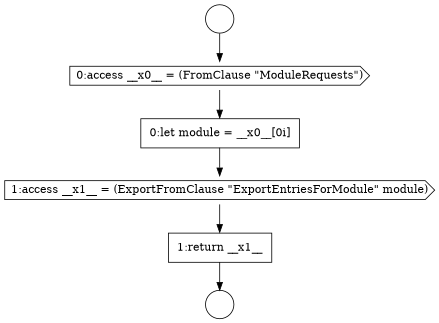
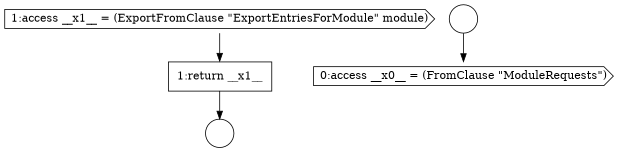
(220, 133) -> none
